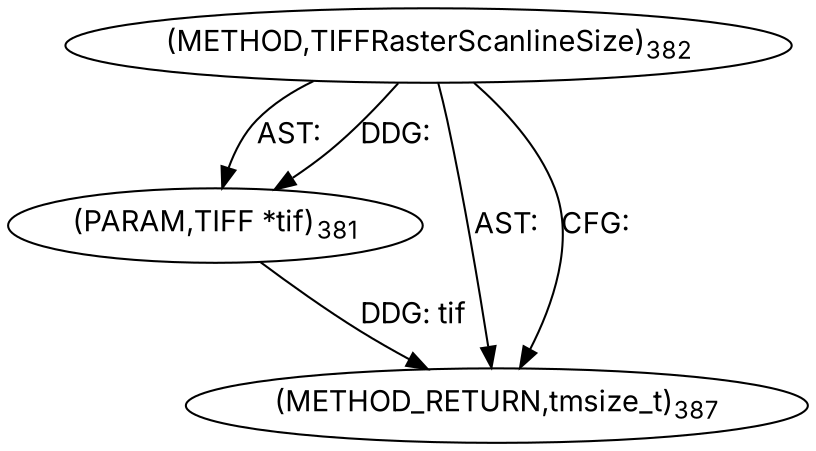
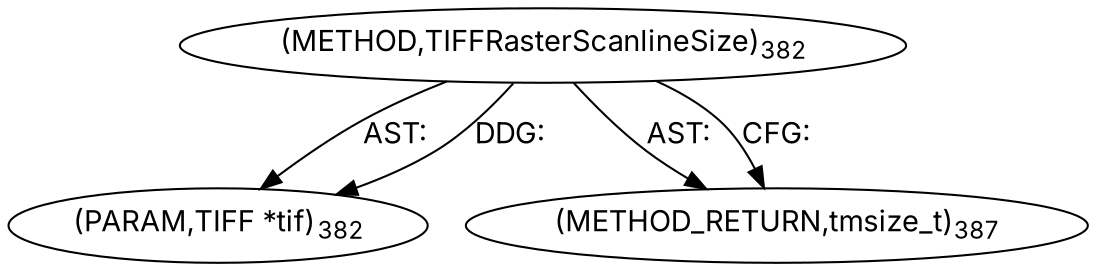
(338, 222) -> (340, 222)
(333, 314) -> none
